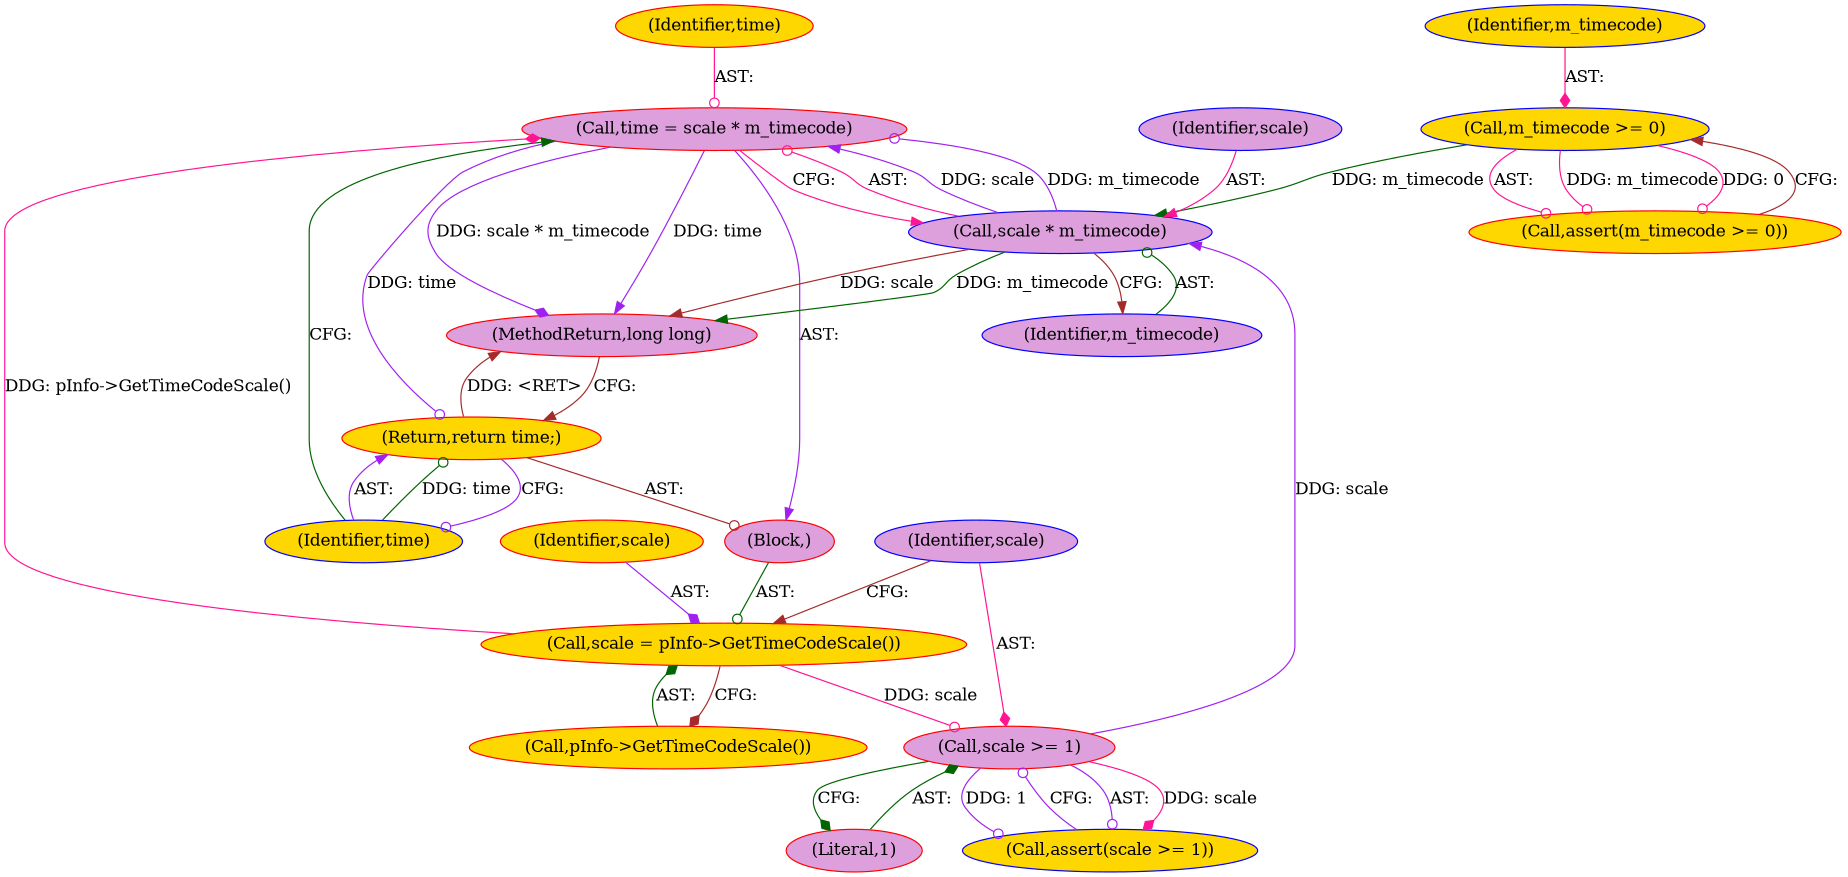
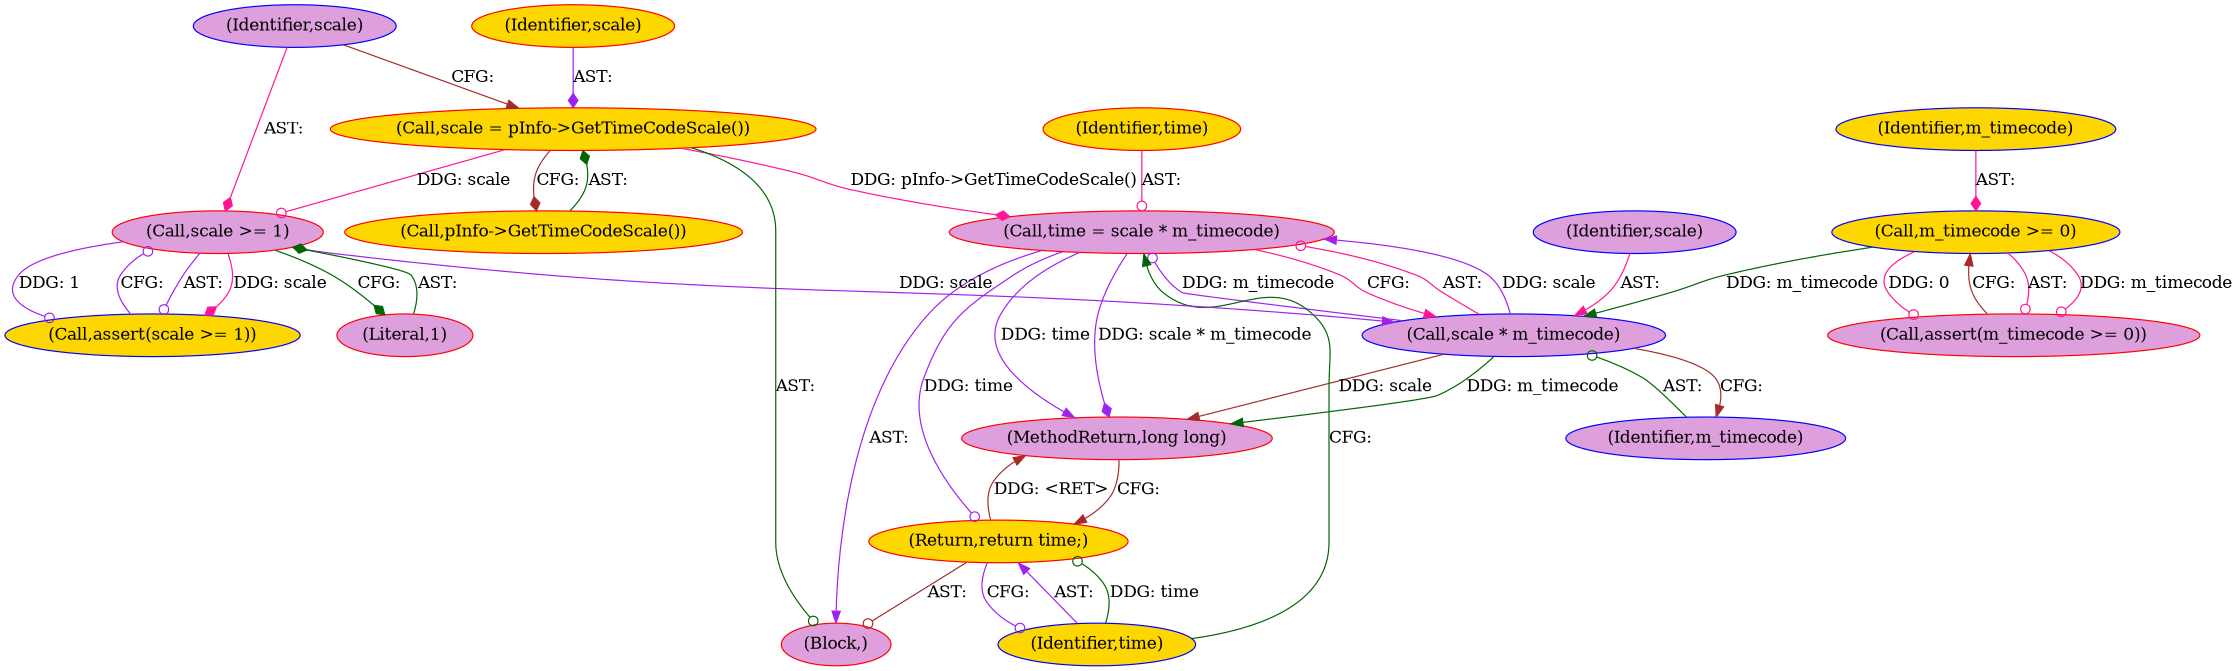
(1655, 232) -> (2014, 335)
(754, 589) -> (776, 365)
